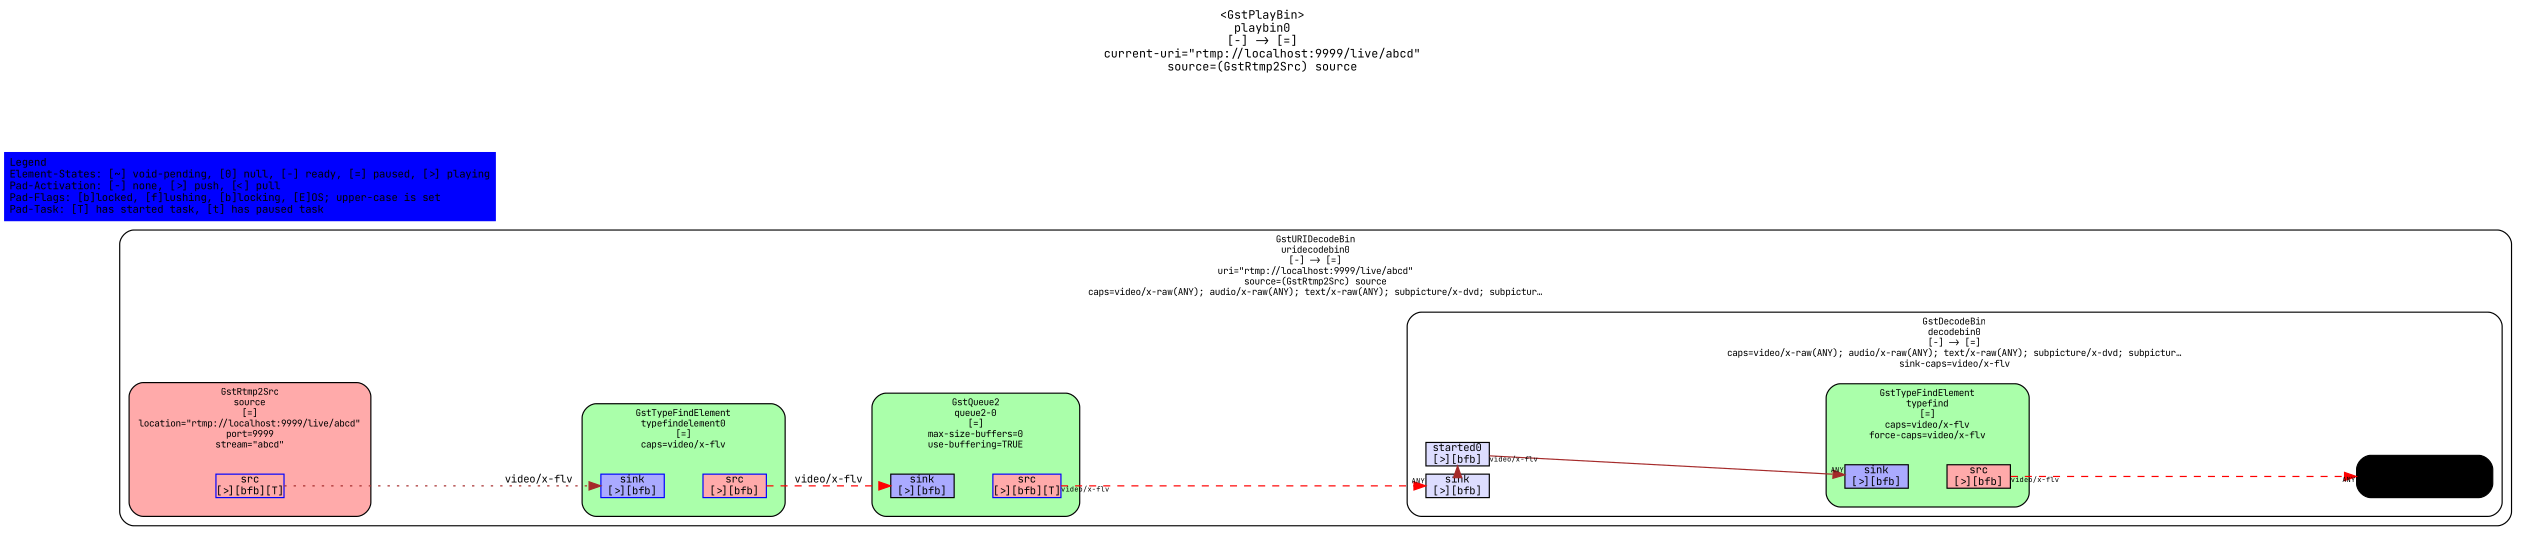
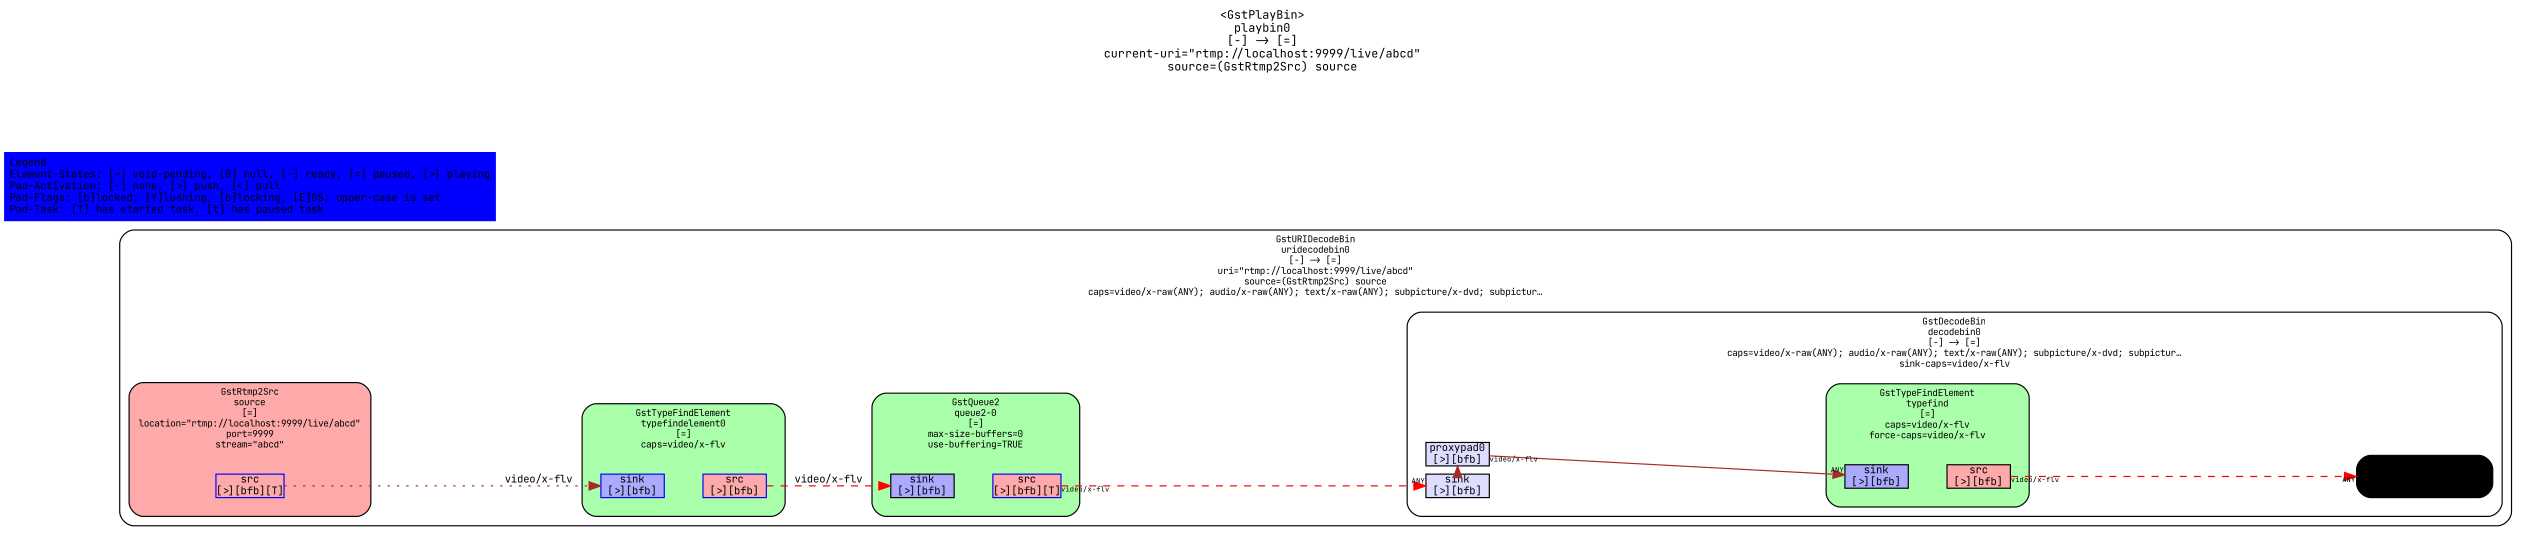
(1458, 454) -> (1458, 454)
